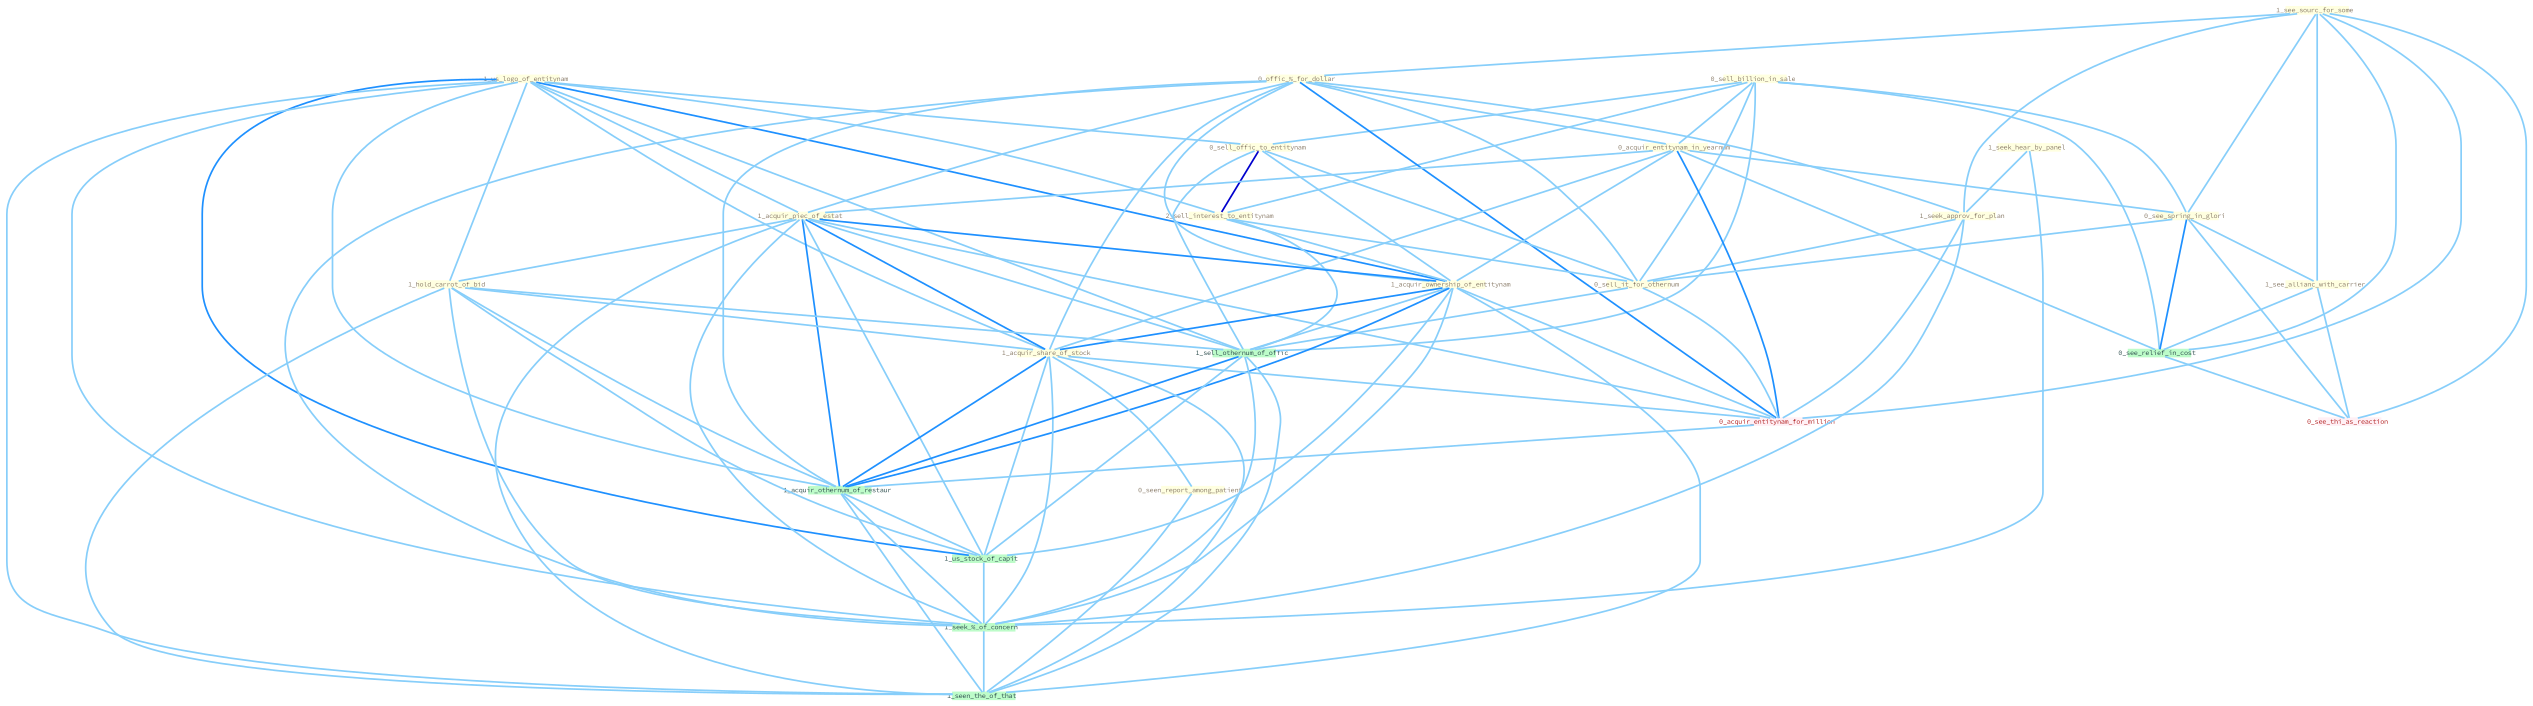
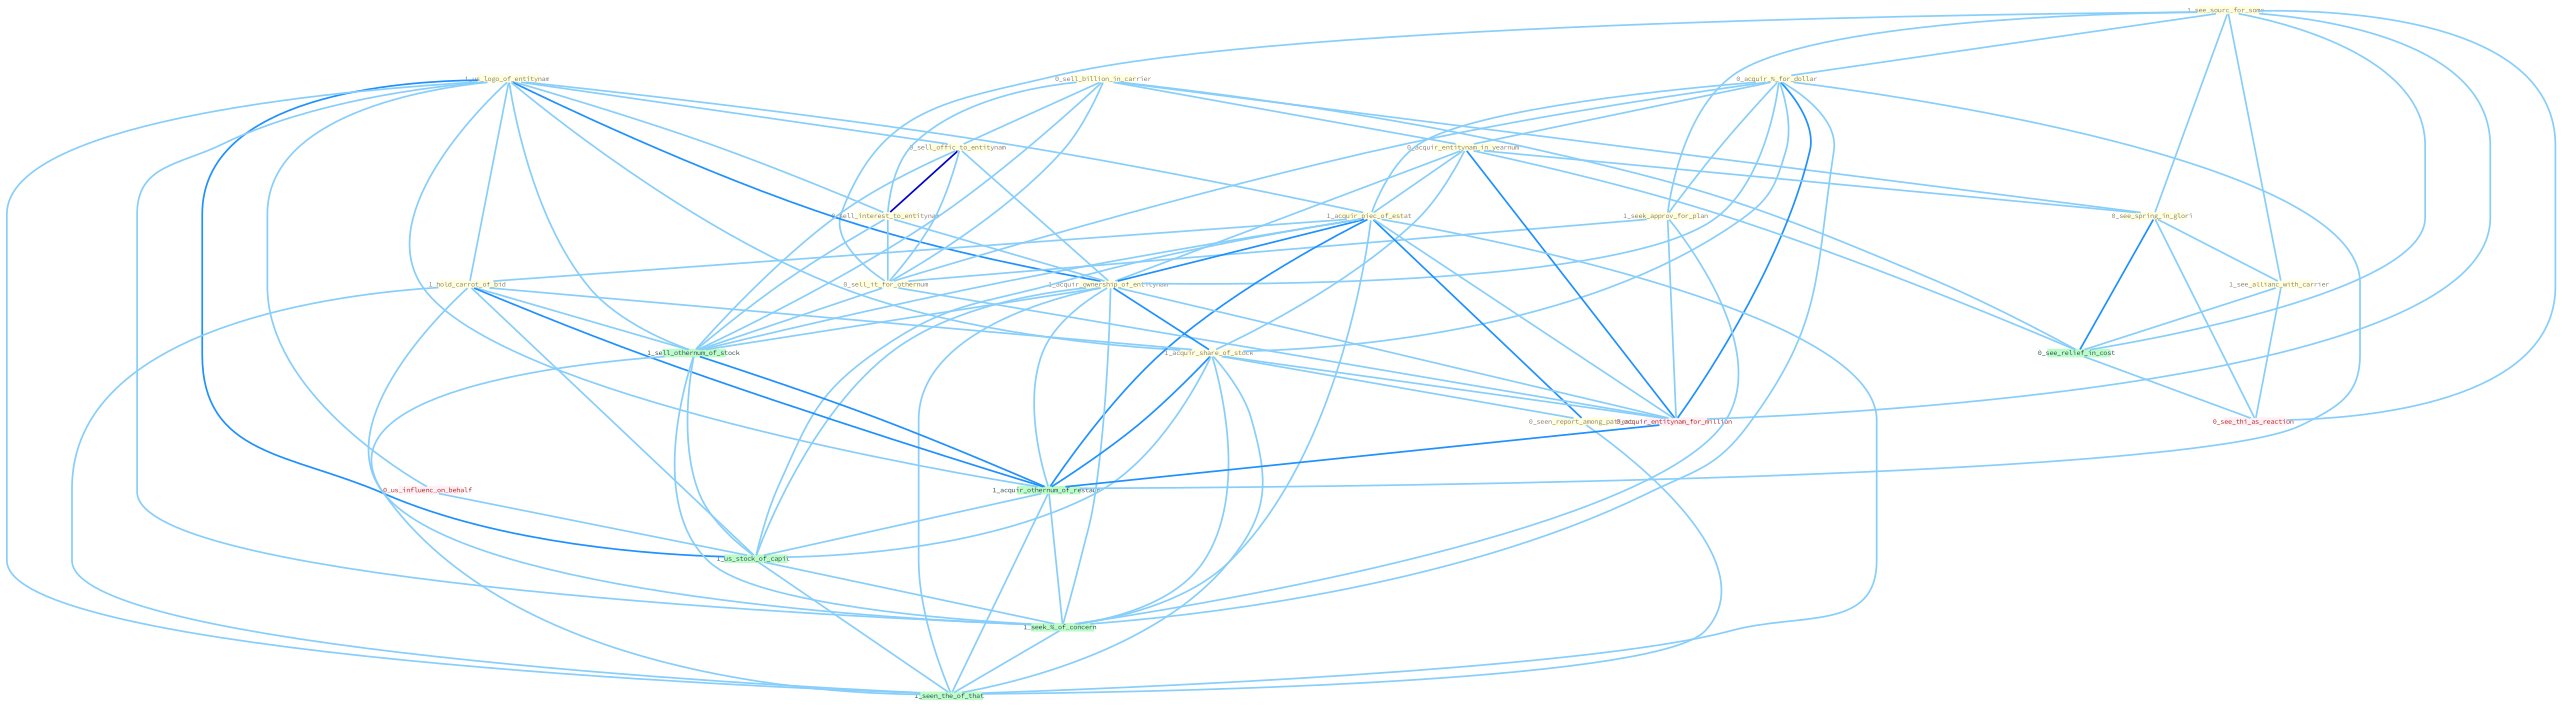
(1297, 79) -> (1779, 79)
(1755, 79) -> (1104, 79)
(2029, 147) -> none
(1220, 216) -> (888, 216)
(1887, 253) -> (1447, 34)
(925, 284) -> (1472, 314)
(1244, 353) -> (694, 353)
(640, 394) -> (756, 394)
(1154, 403) -> (1037, 373)
(1354, 453) -> (1362, 456)
none -> (430, 490)
none -> (853, 627)
